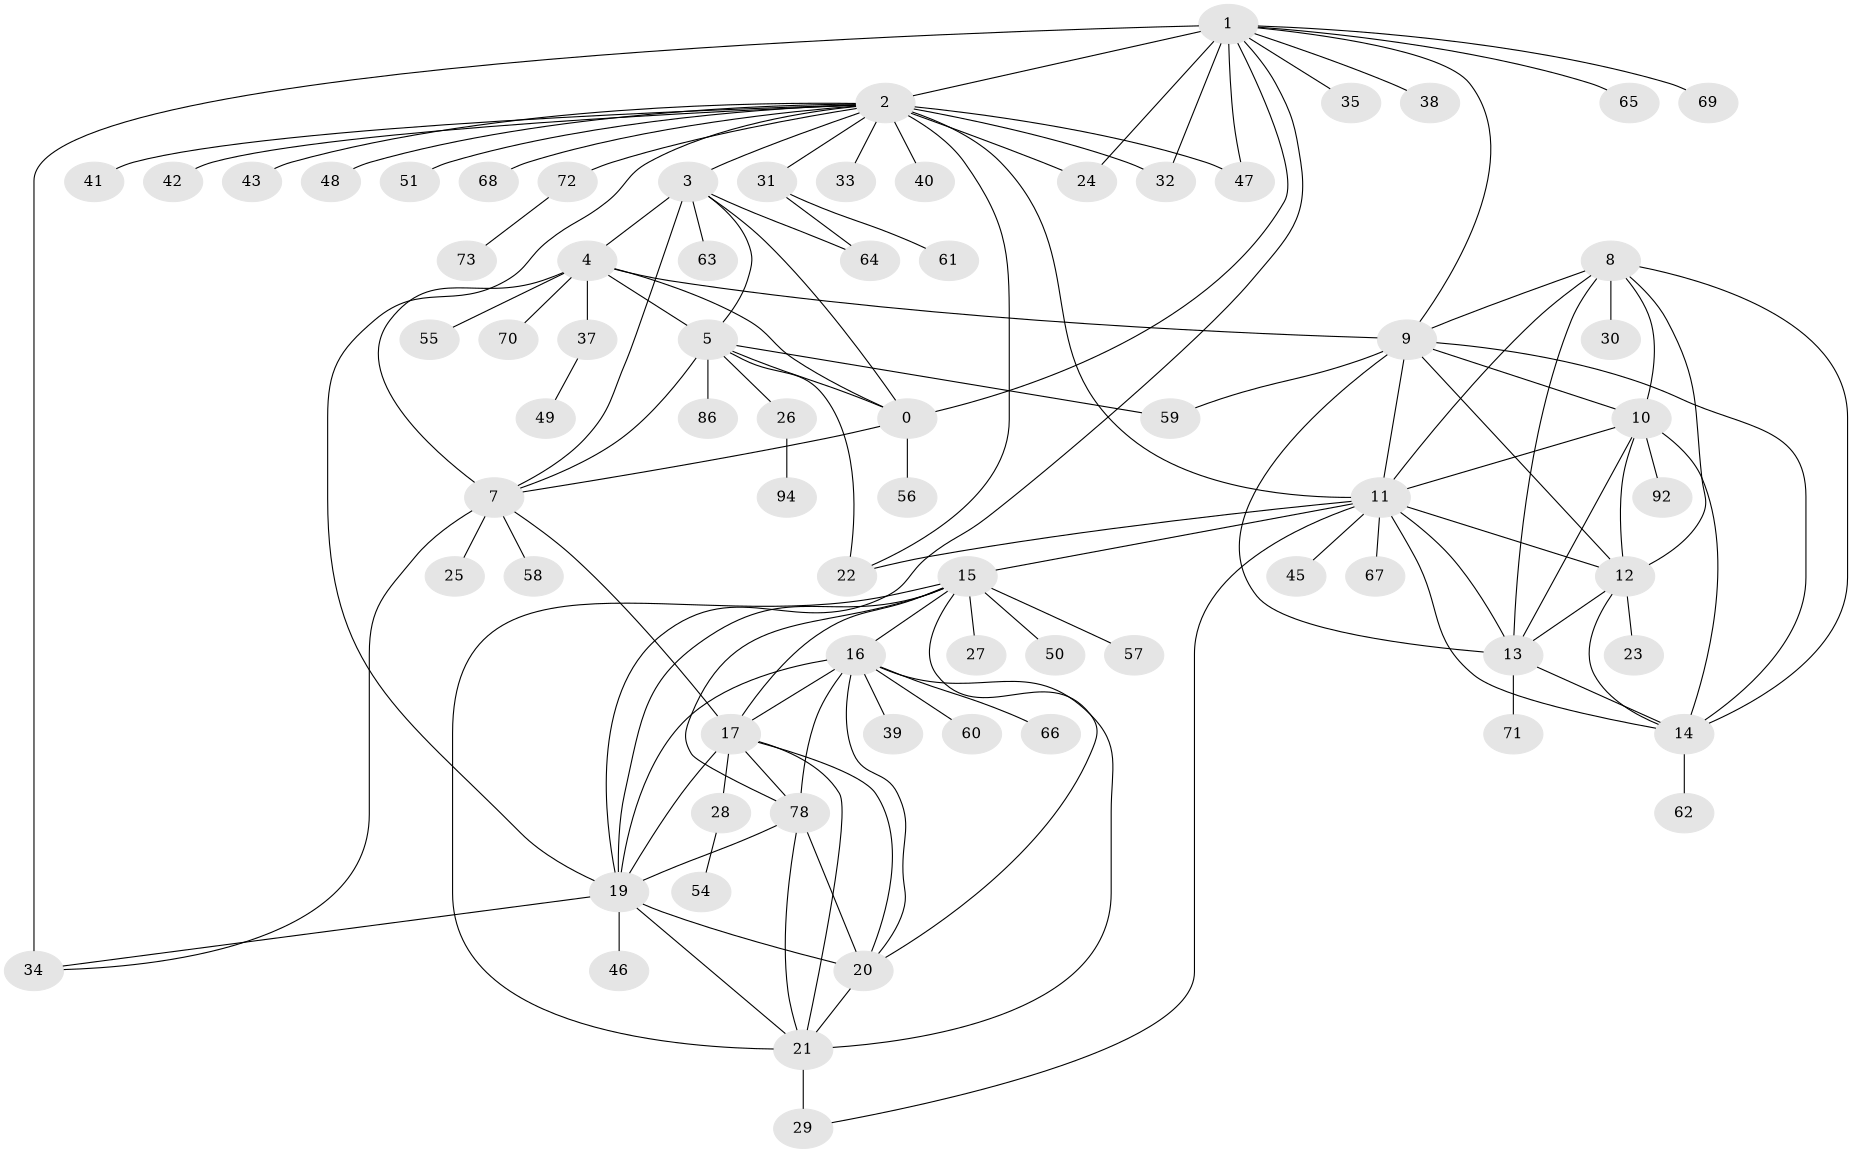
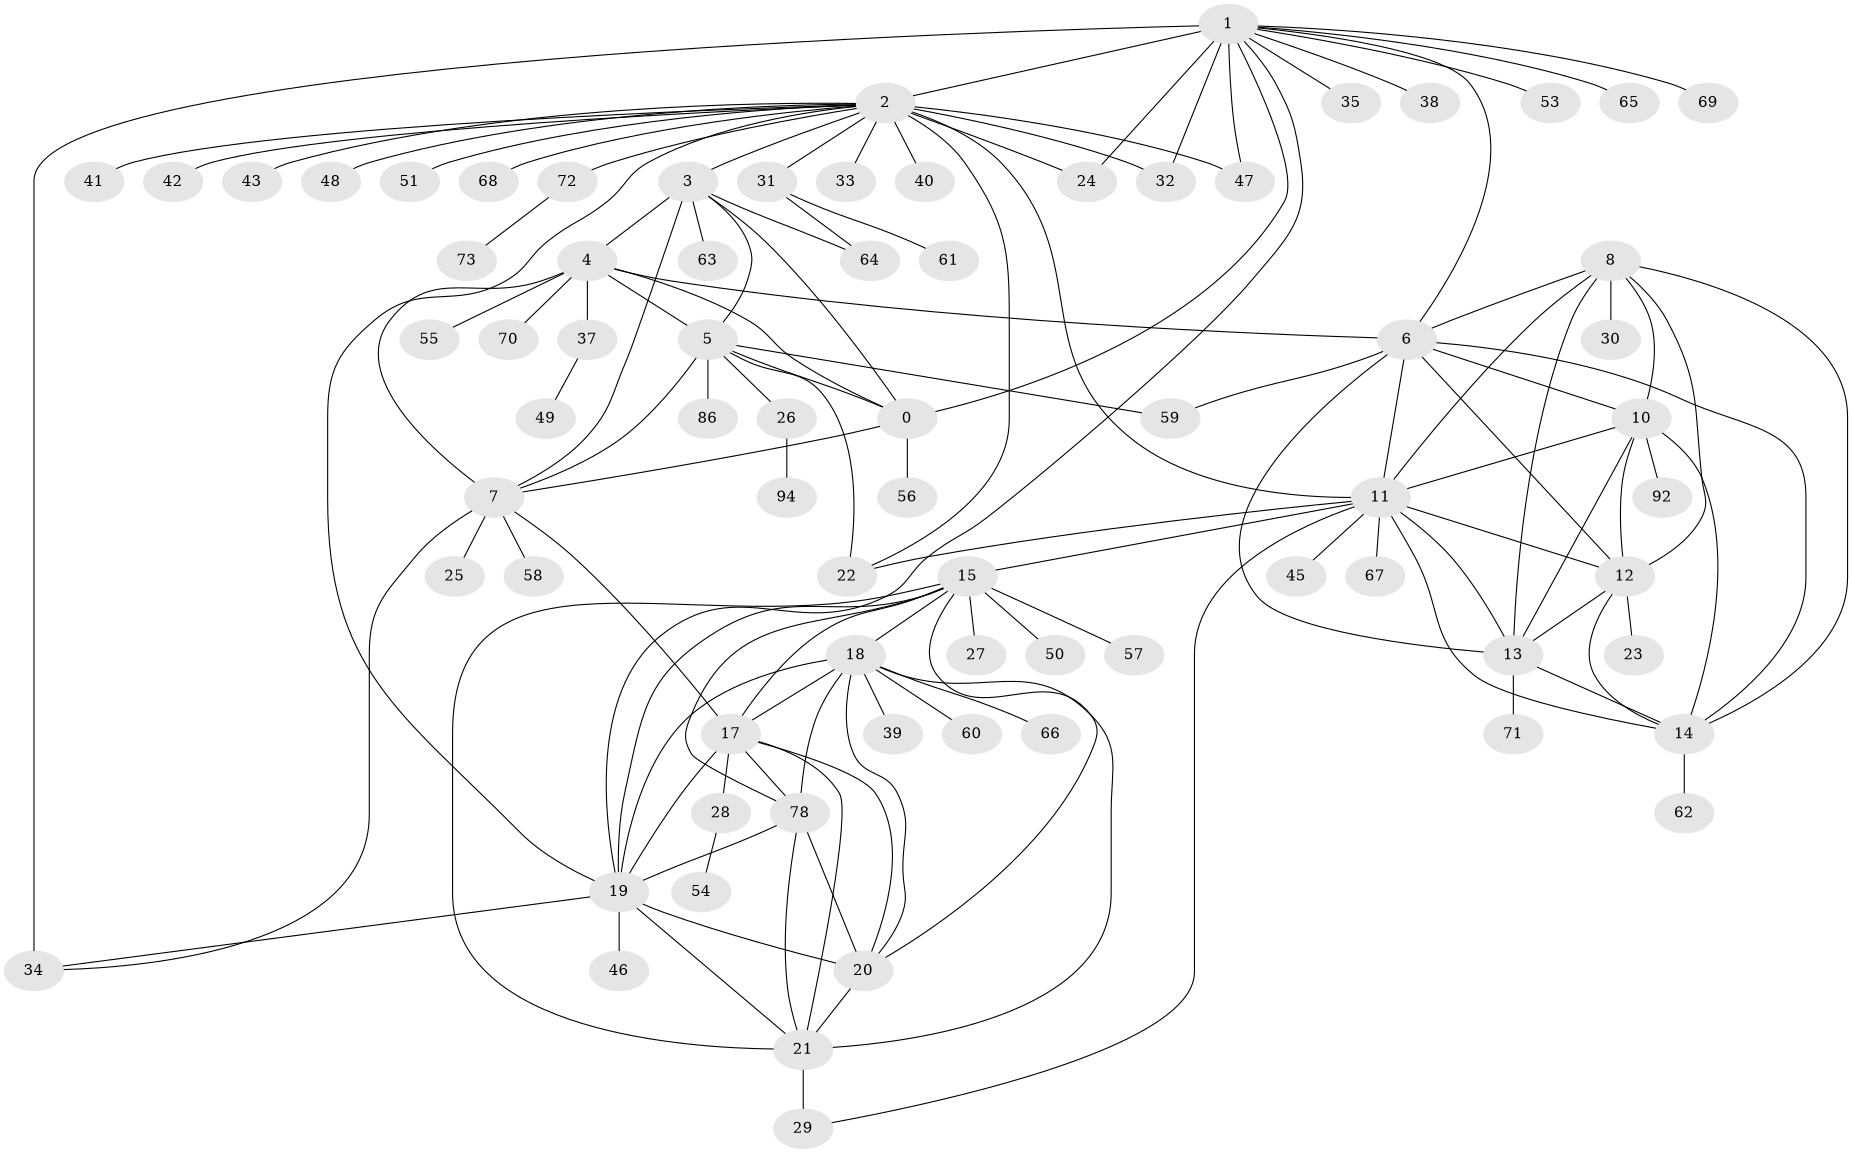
none -> (1551, 103)
(1407, 340) -> (1407, 340)
(856, 655) -> (856, 655)
